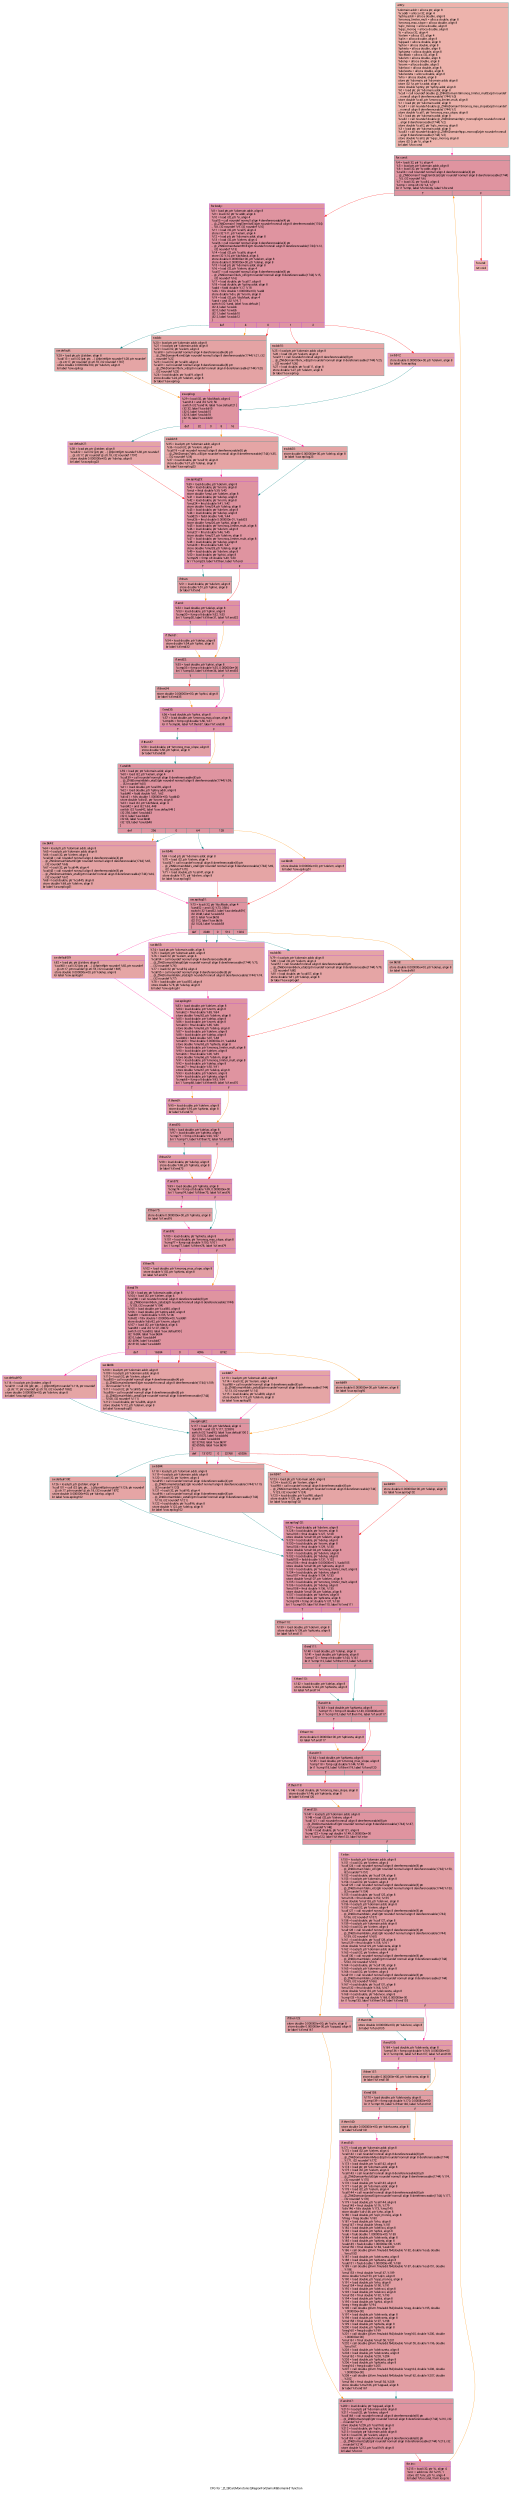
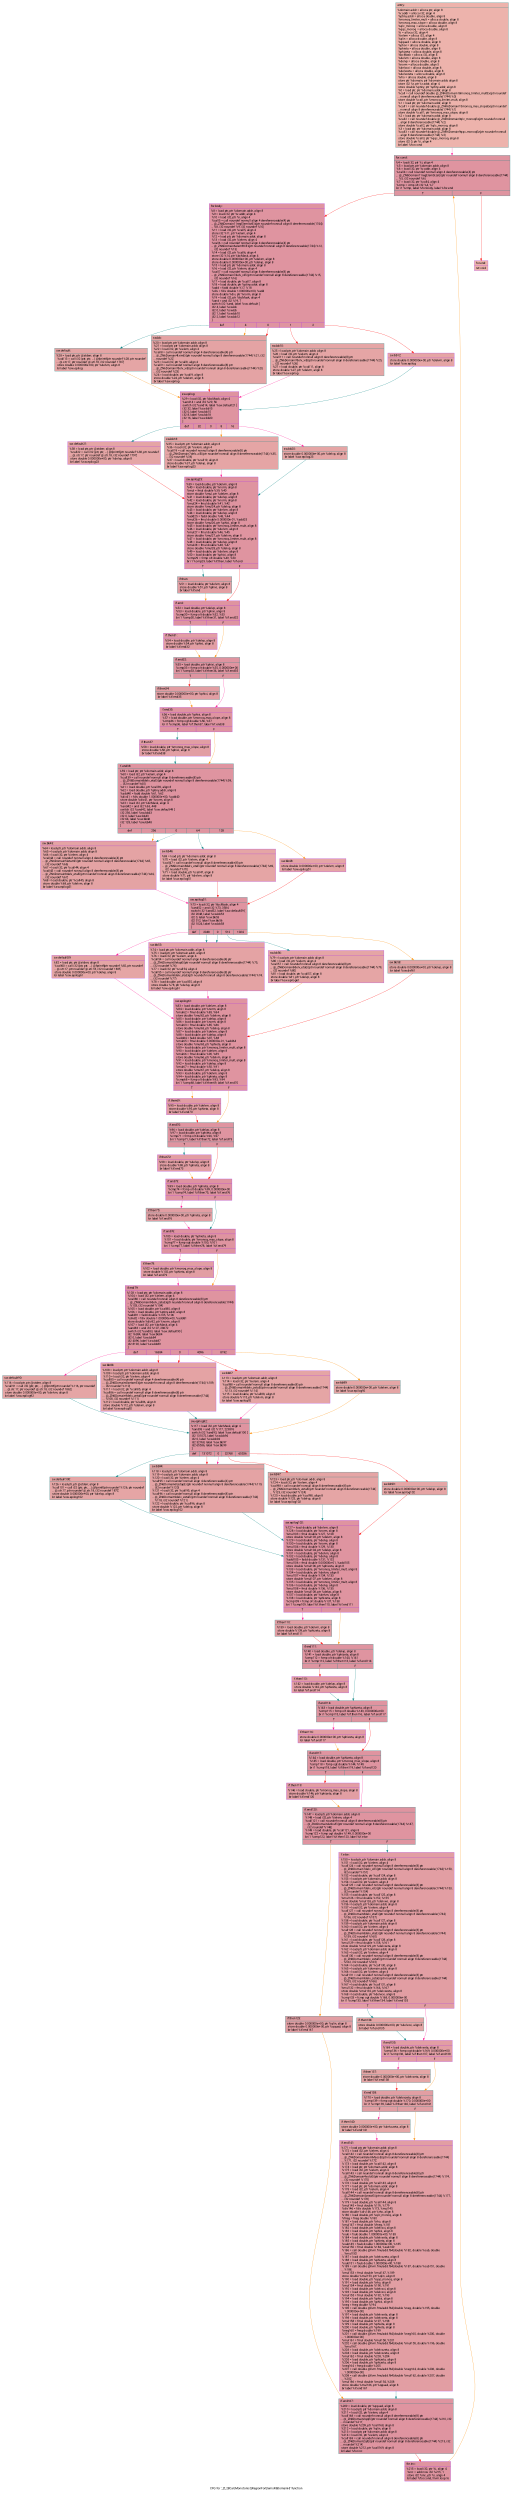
(50, 1387) -> (50, 1387)
